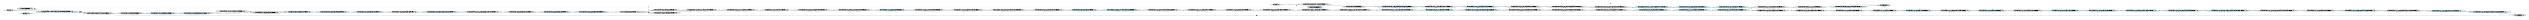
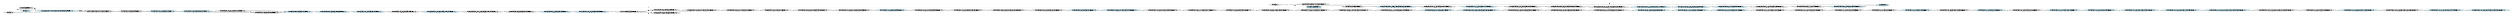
(2520, 15) -> none
